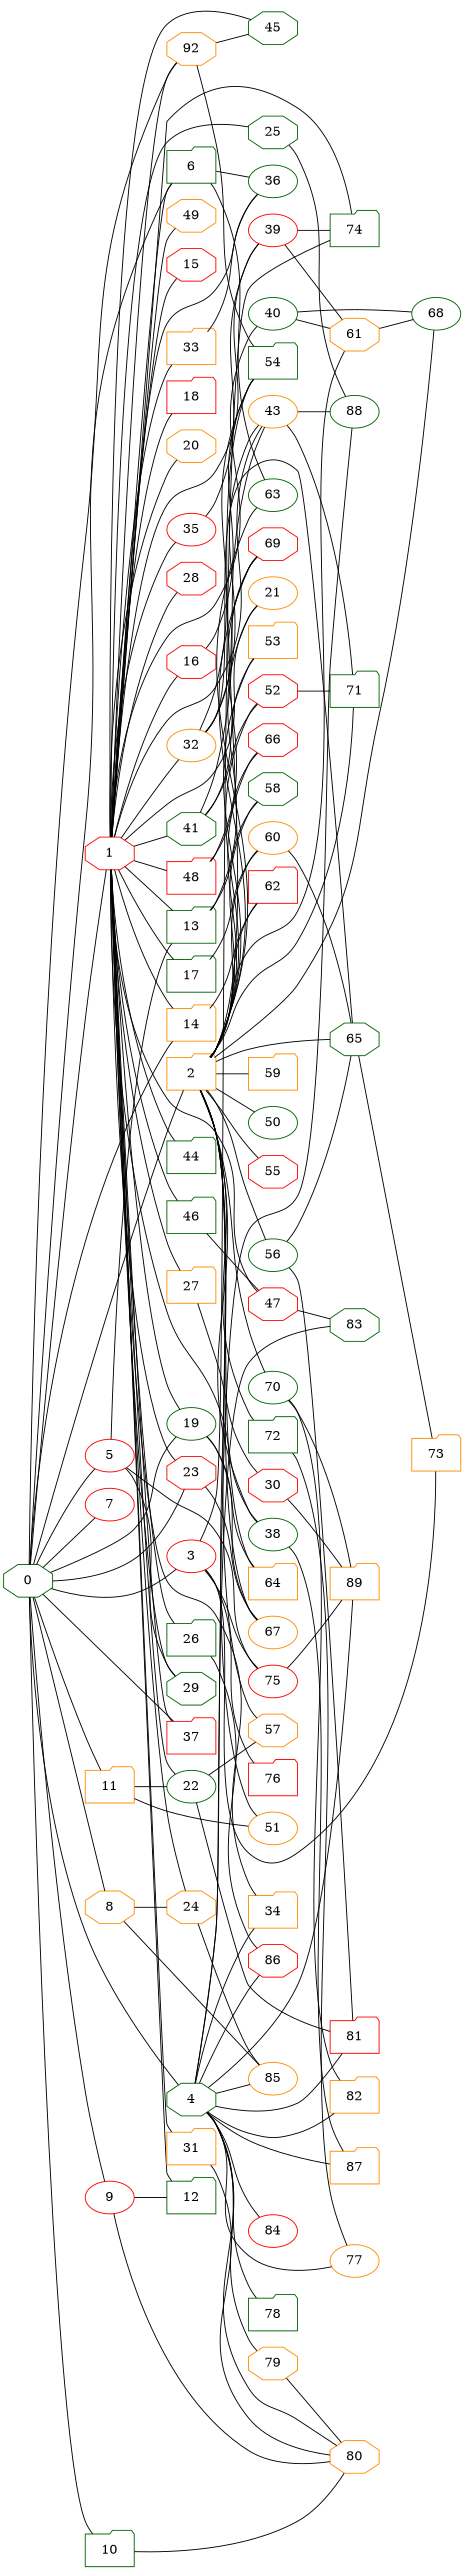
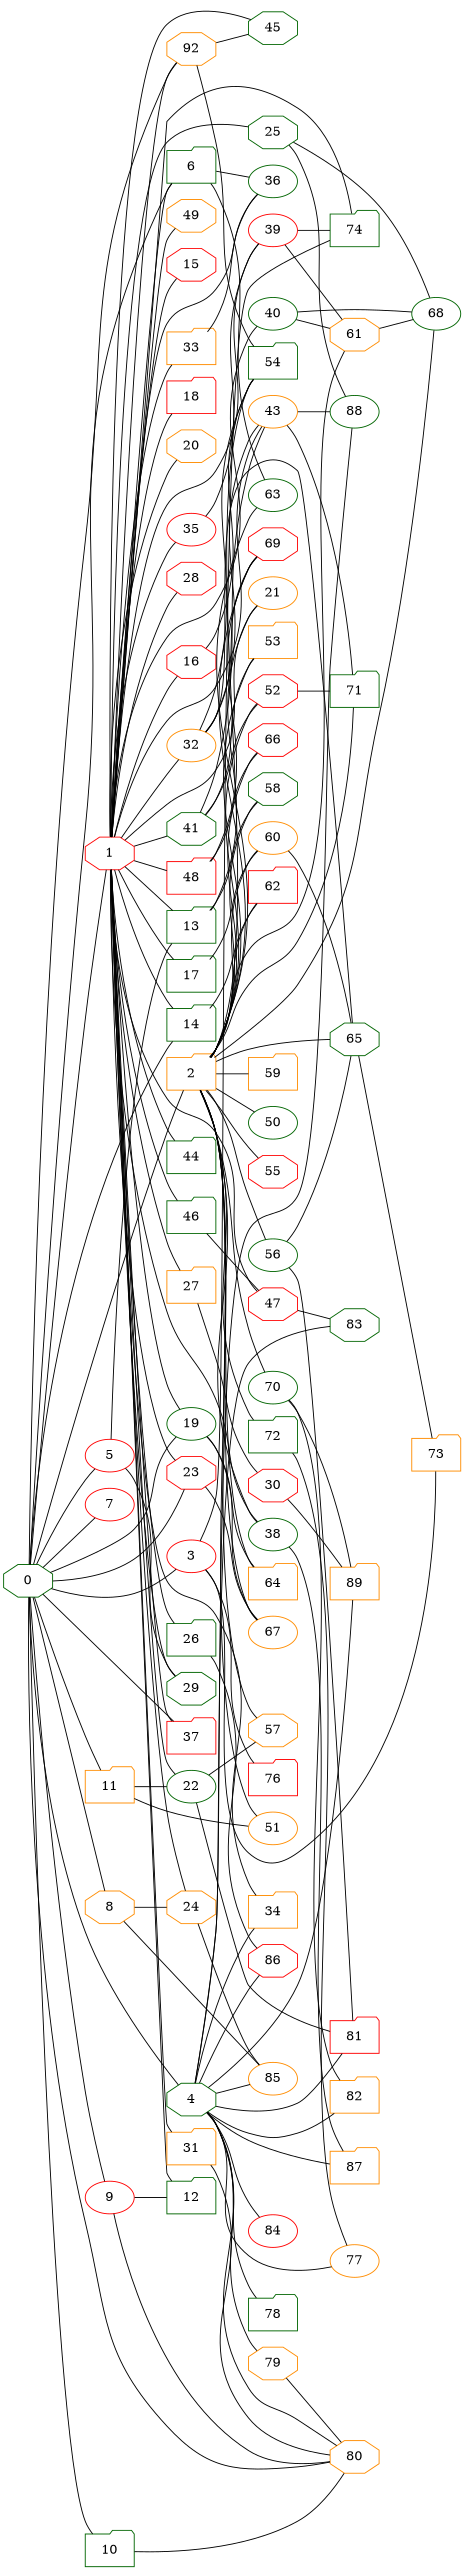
none -> (379, 205)
(191, 1025) -> (191, 1025)
(273, 1681) -> none
none -> (63, 2110)
